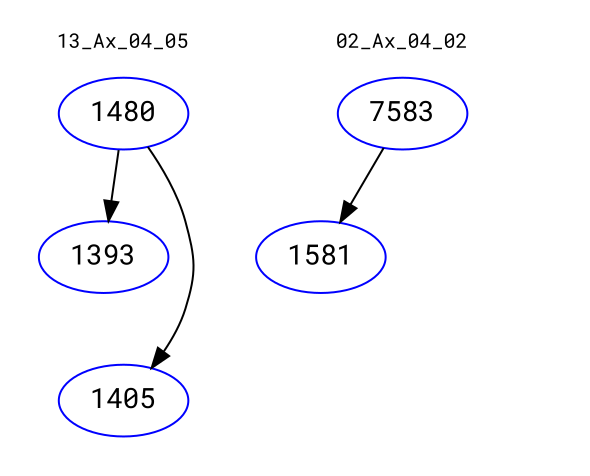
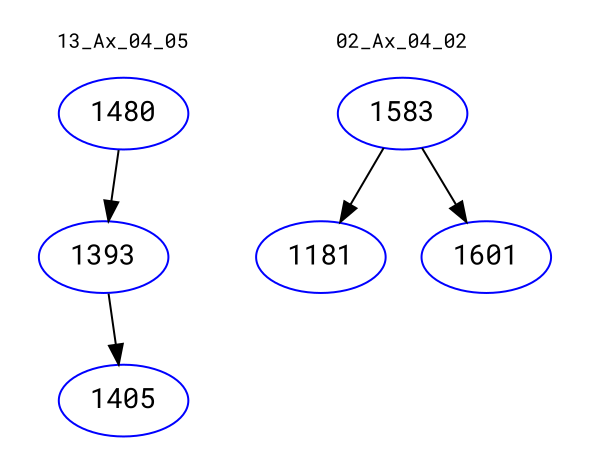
(403, 114) -> (403, 114)
(192, 247) -> (112, 319)
(321, 257) -> (321, 257)
none -> (486, 257)
